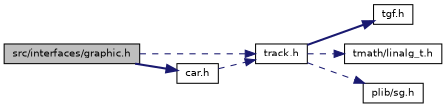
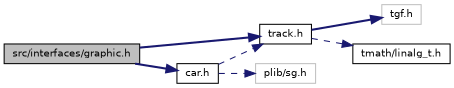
(393, 14) -> (401, 14)
(192, 54) -> (194, 43)
(331, 71) -> (232, 73)
(393, 93) -> (286, 73)
